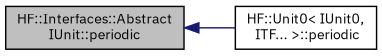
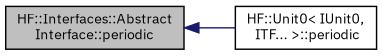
(95, 28) -> (95, 28)
